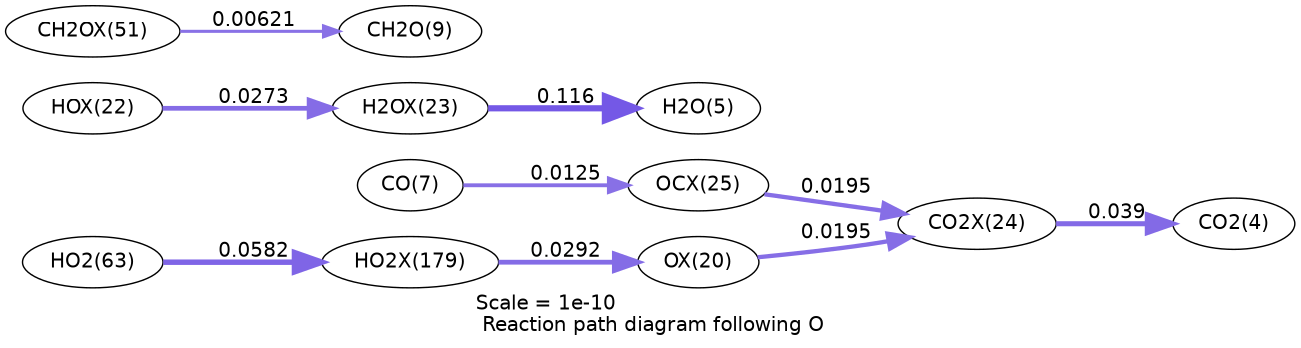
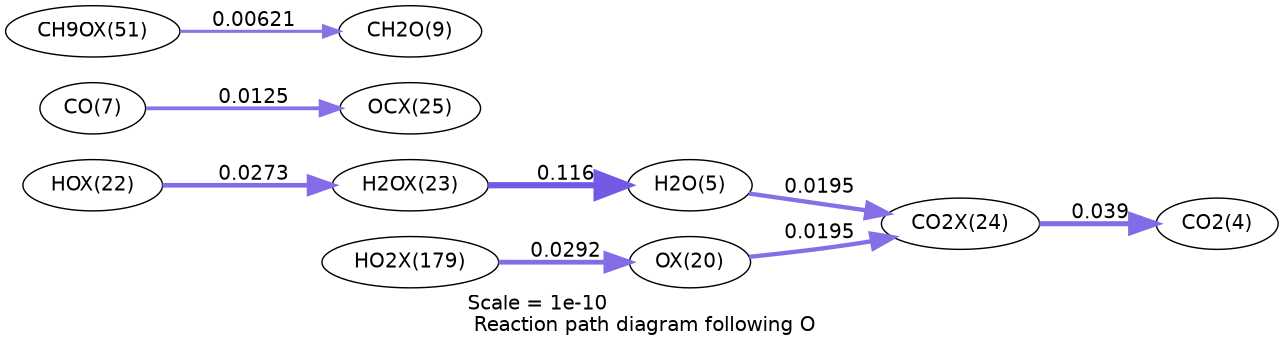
(93, 31) -> (93, 31)
(824, 203) -> (808, 202)
(93, 262) -> none
